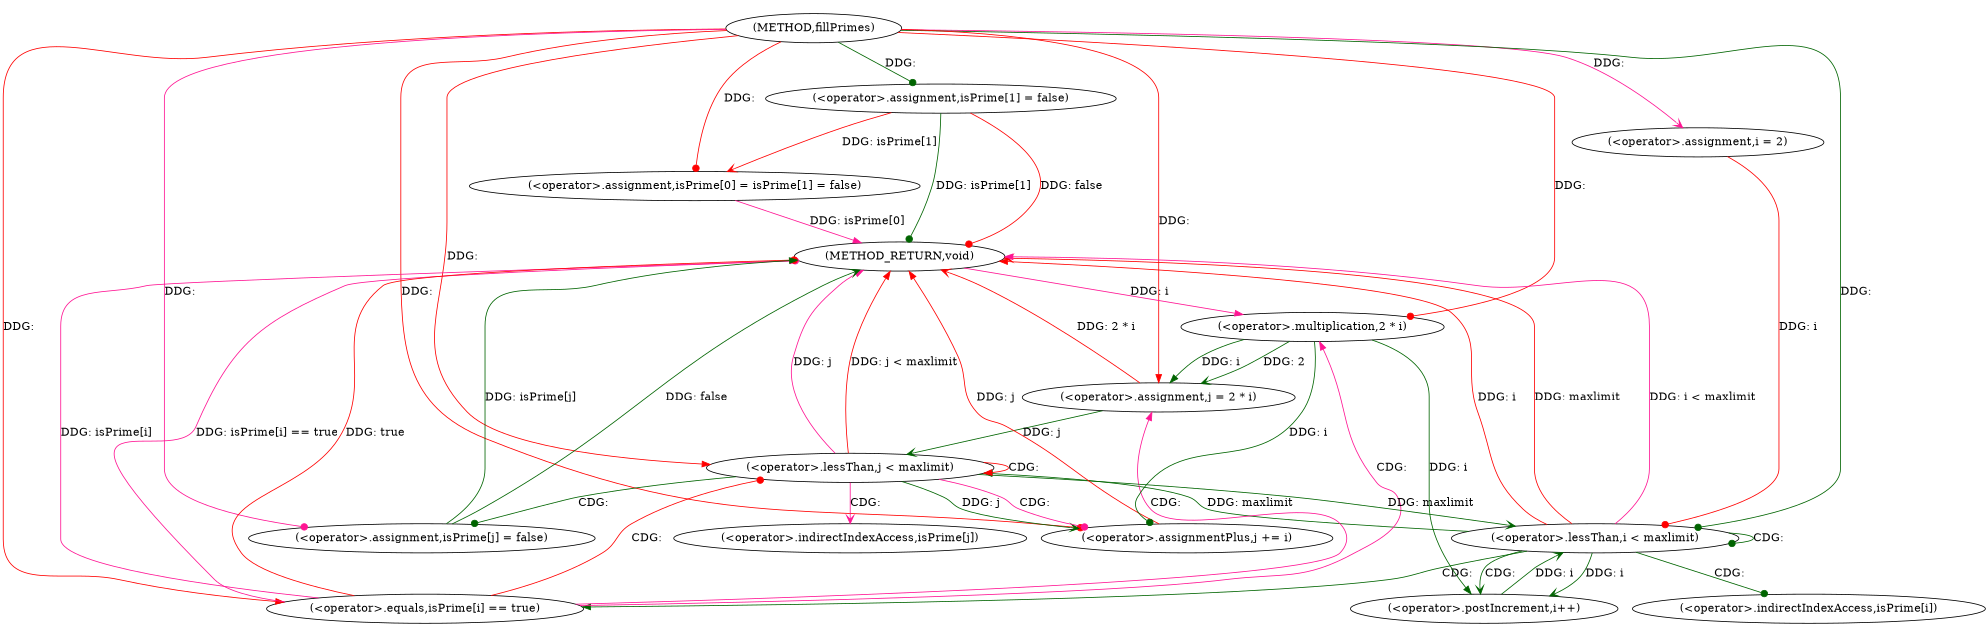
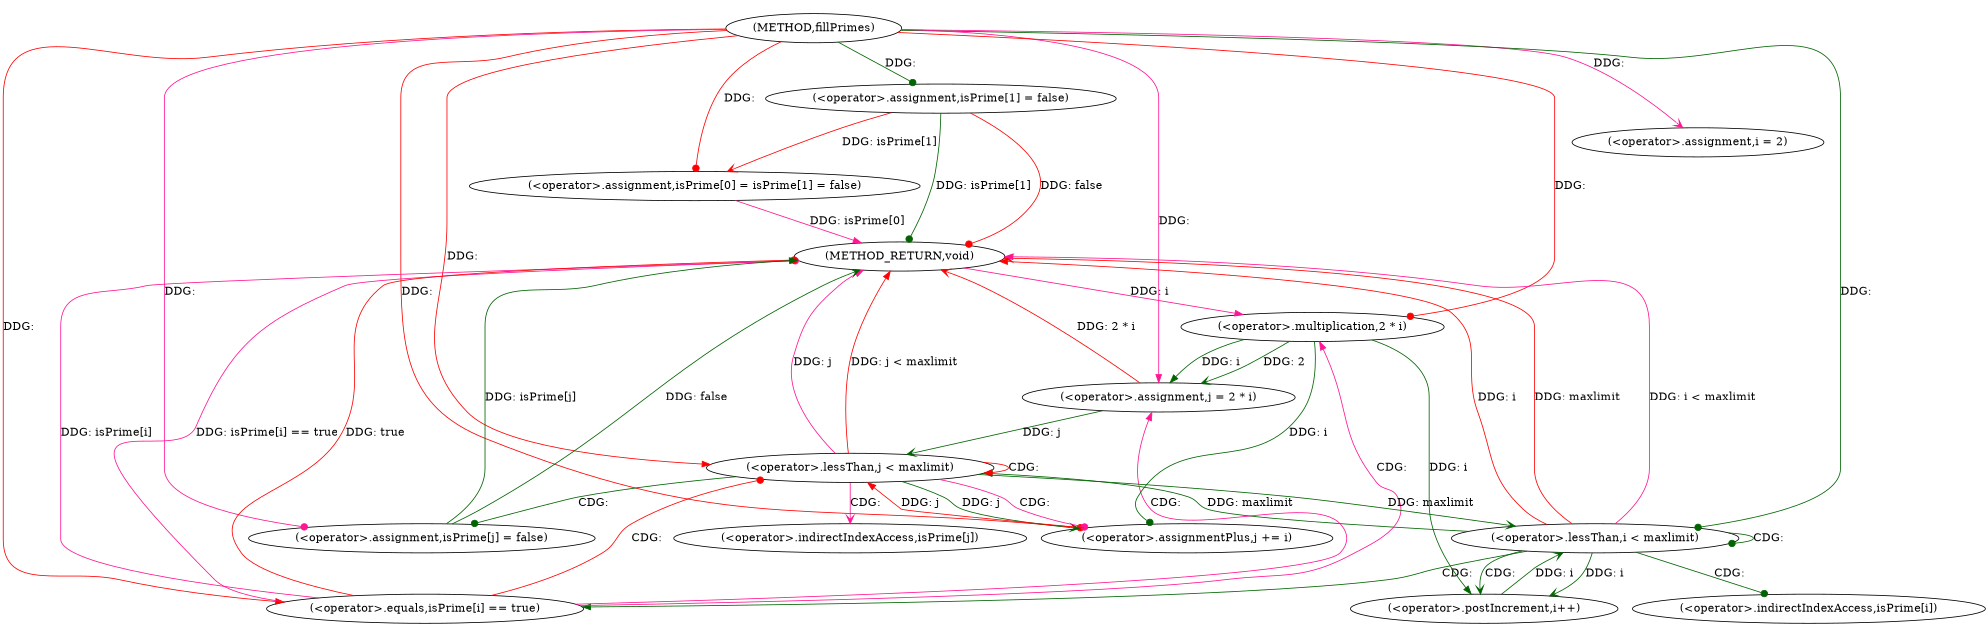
(1158, 97) -> (1158, 97)
(1779, 366) -> none
(1005, 426) -> (975, 517)
